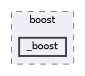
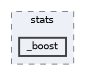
(43, 21) -> (43, 21)
